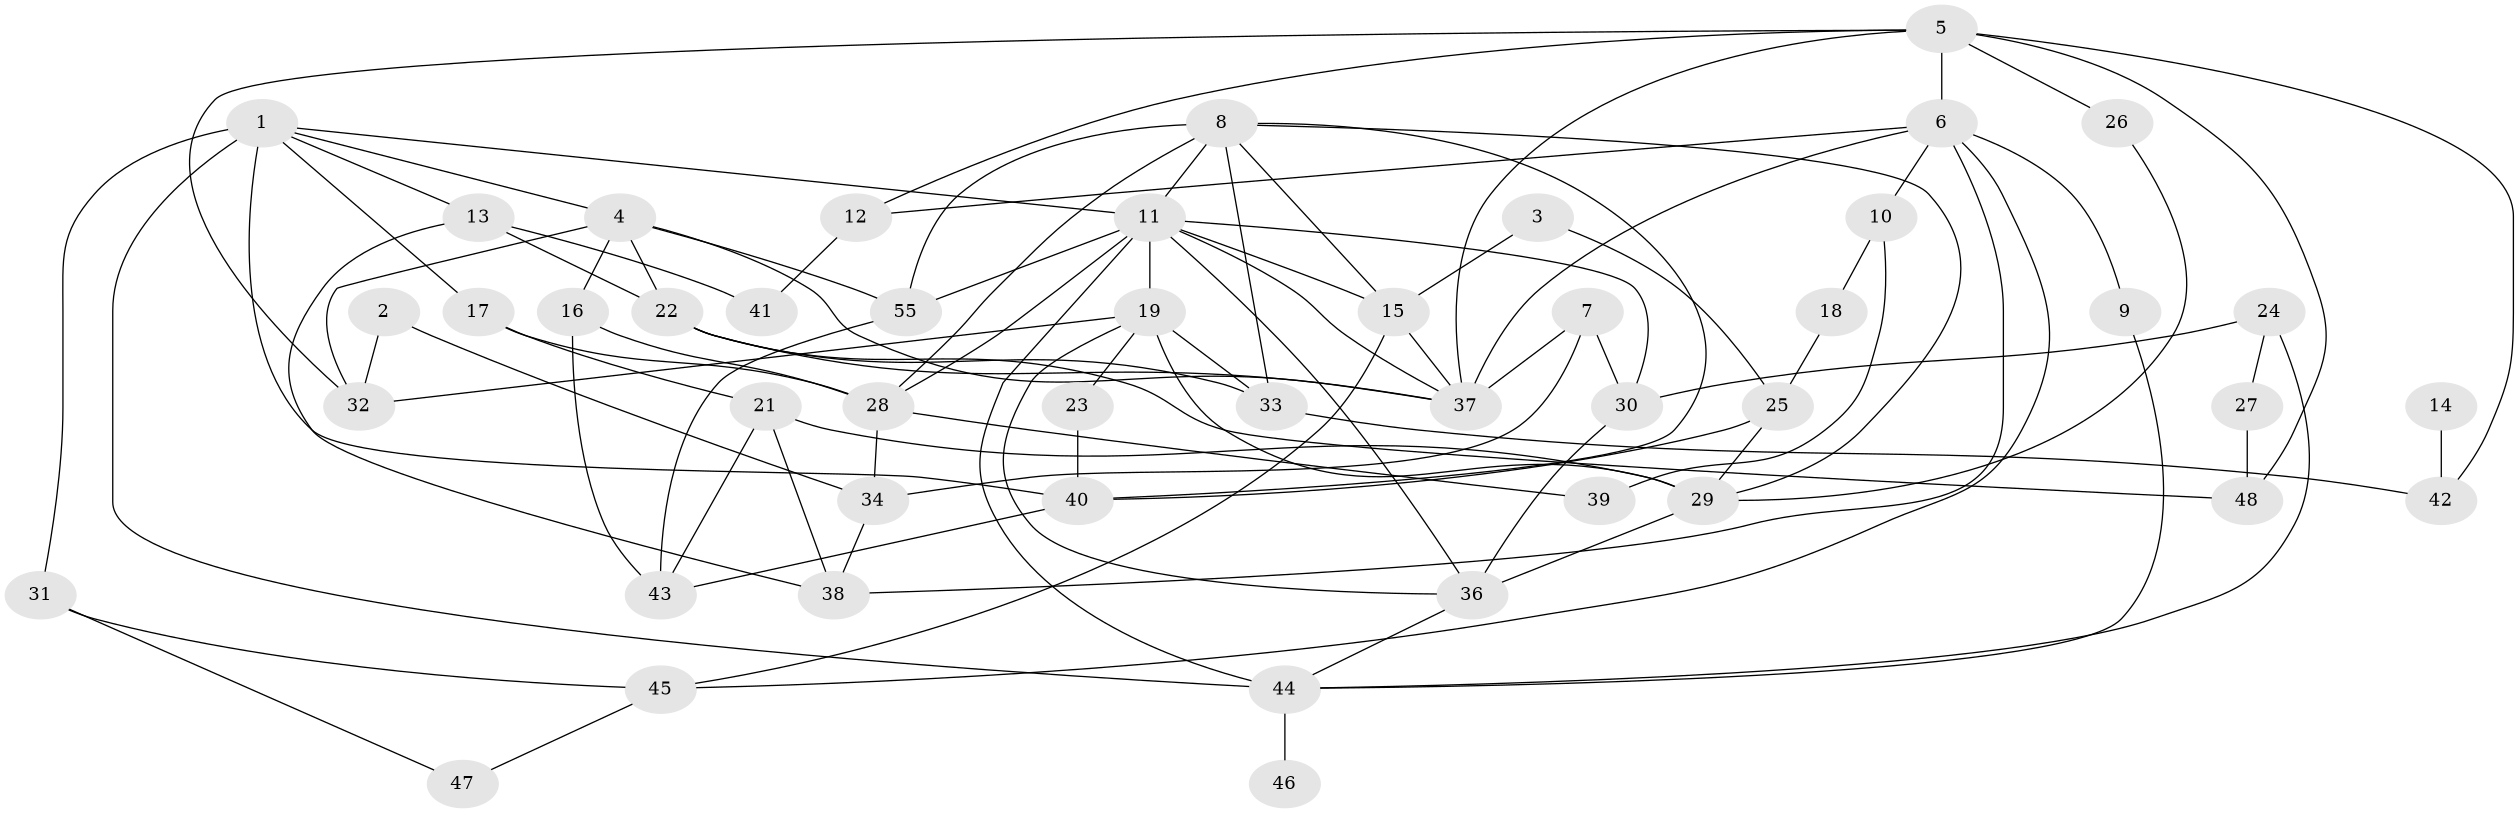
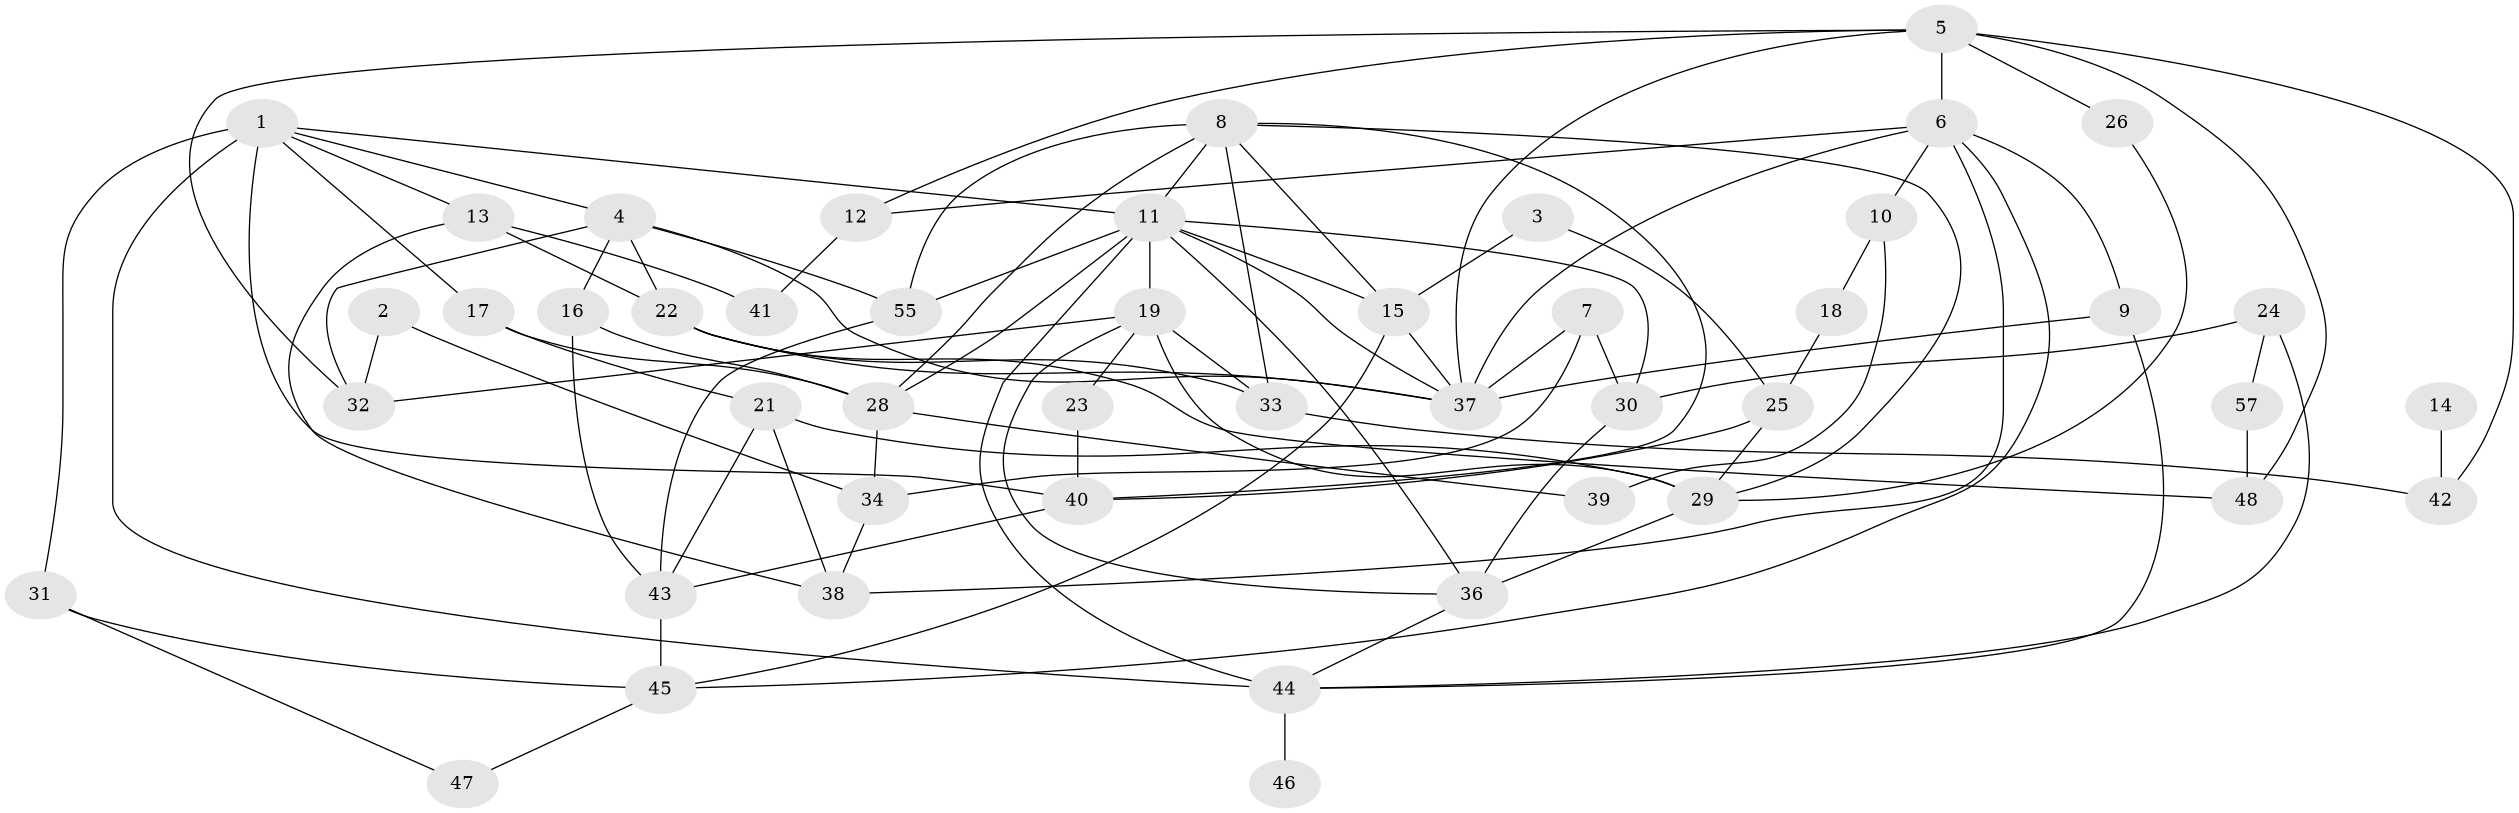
none -> (1794, 352)
(2247, 406) -> (2247, 406)
none -> (661, 648)
